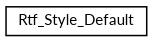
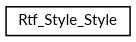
(76, 21) -> (68, 21)
